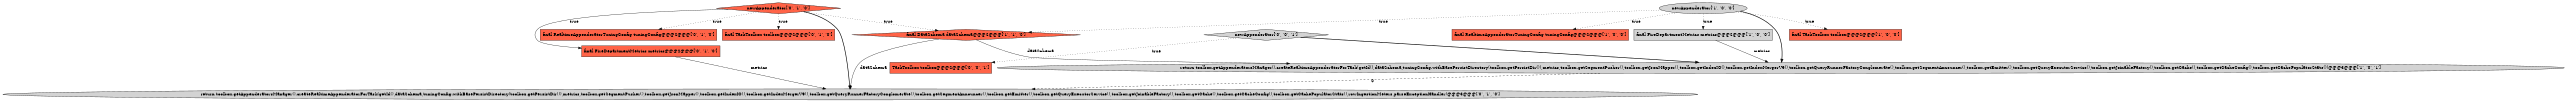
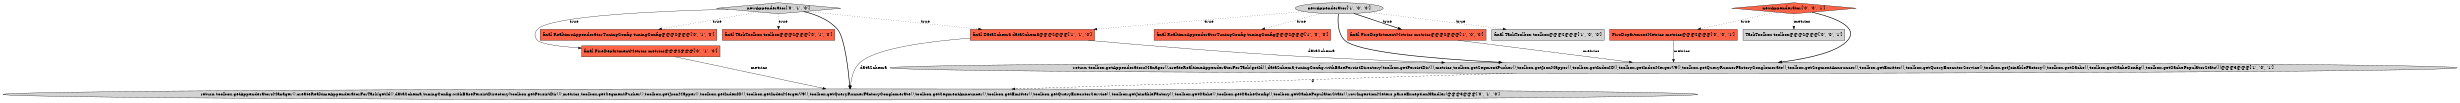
(779, 8) -> (779, 8)
(1703, 20) -> (1376, 21)
(966, 35) -> (1032, 35)
(1266, 35) -> (1794, 8)
none -> (1674, 35)
(1703, 35) -> (1417, 35)
(1846, 35) -> (1548, 35)
(1157, 51) -> (1802, 22)
(941, 68) -> (1794, 35)
